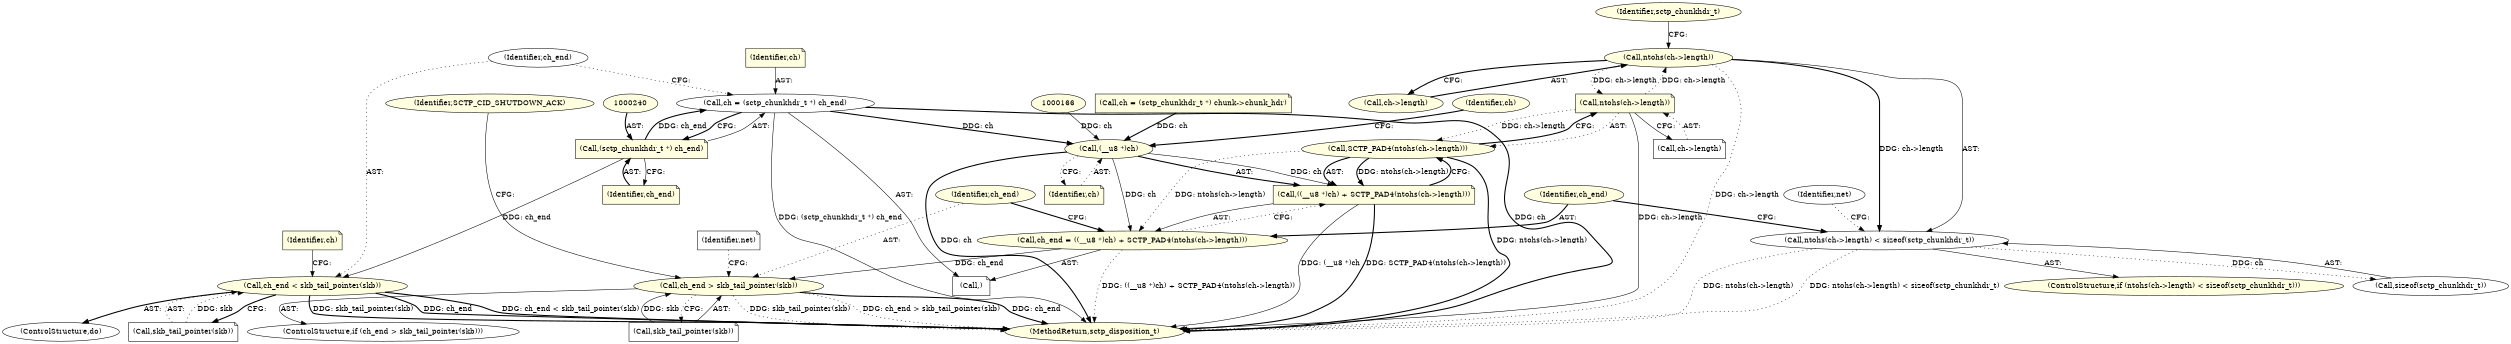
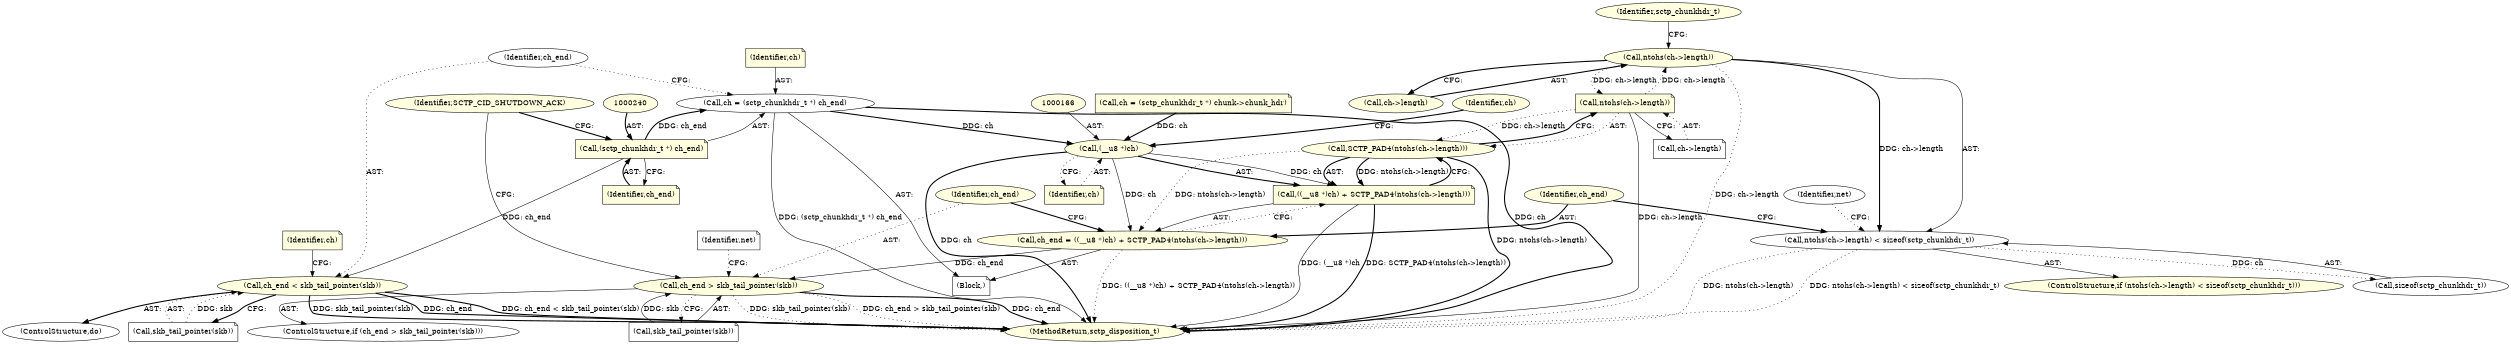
(714, 124) -> (563, 125)
(1097, 126) -> (1097, 126)
(971, 286) -> (971, 286)
